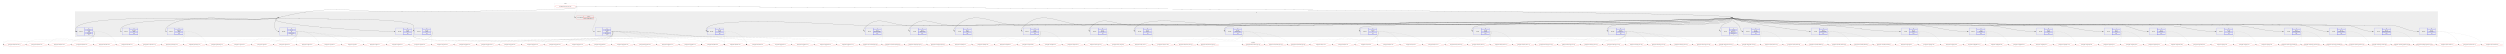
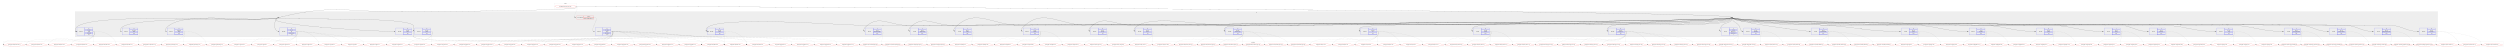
none -> (1231, 45)
